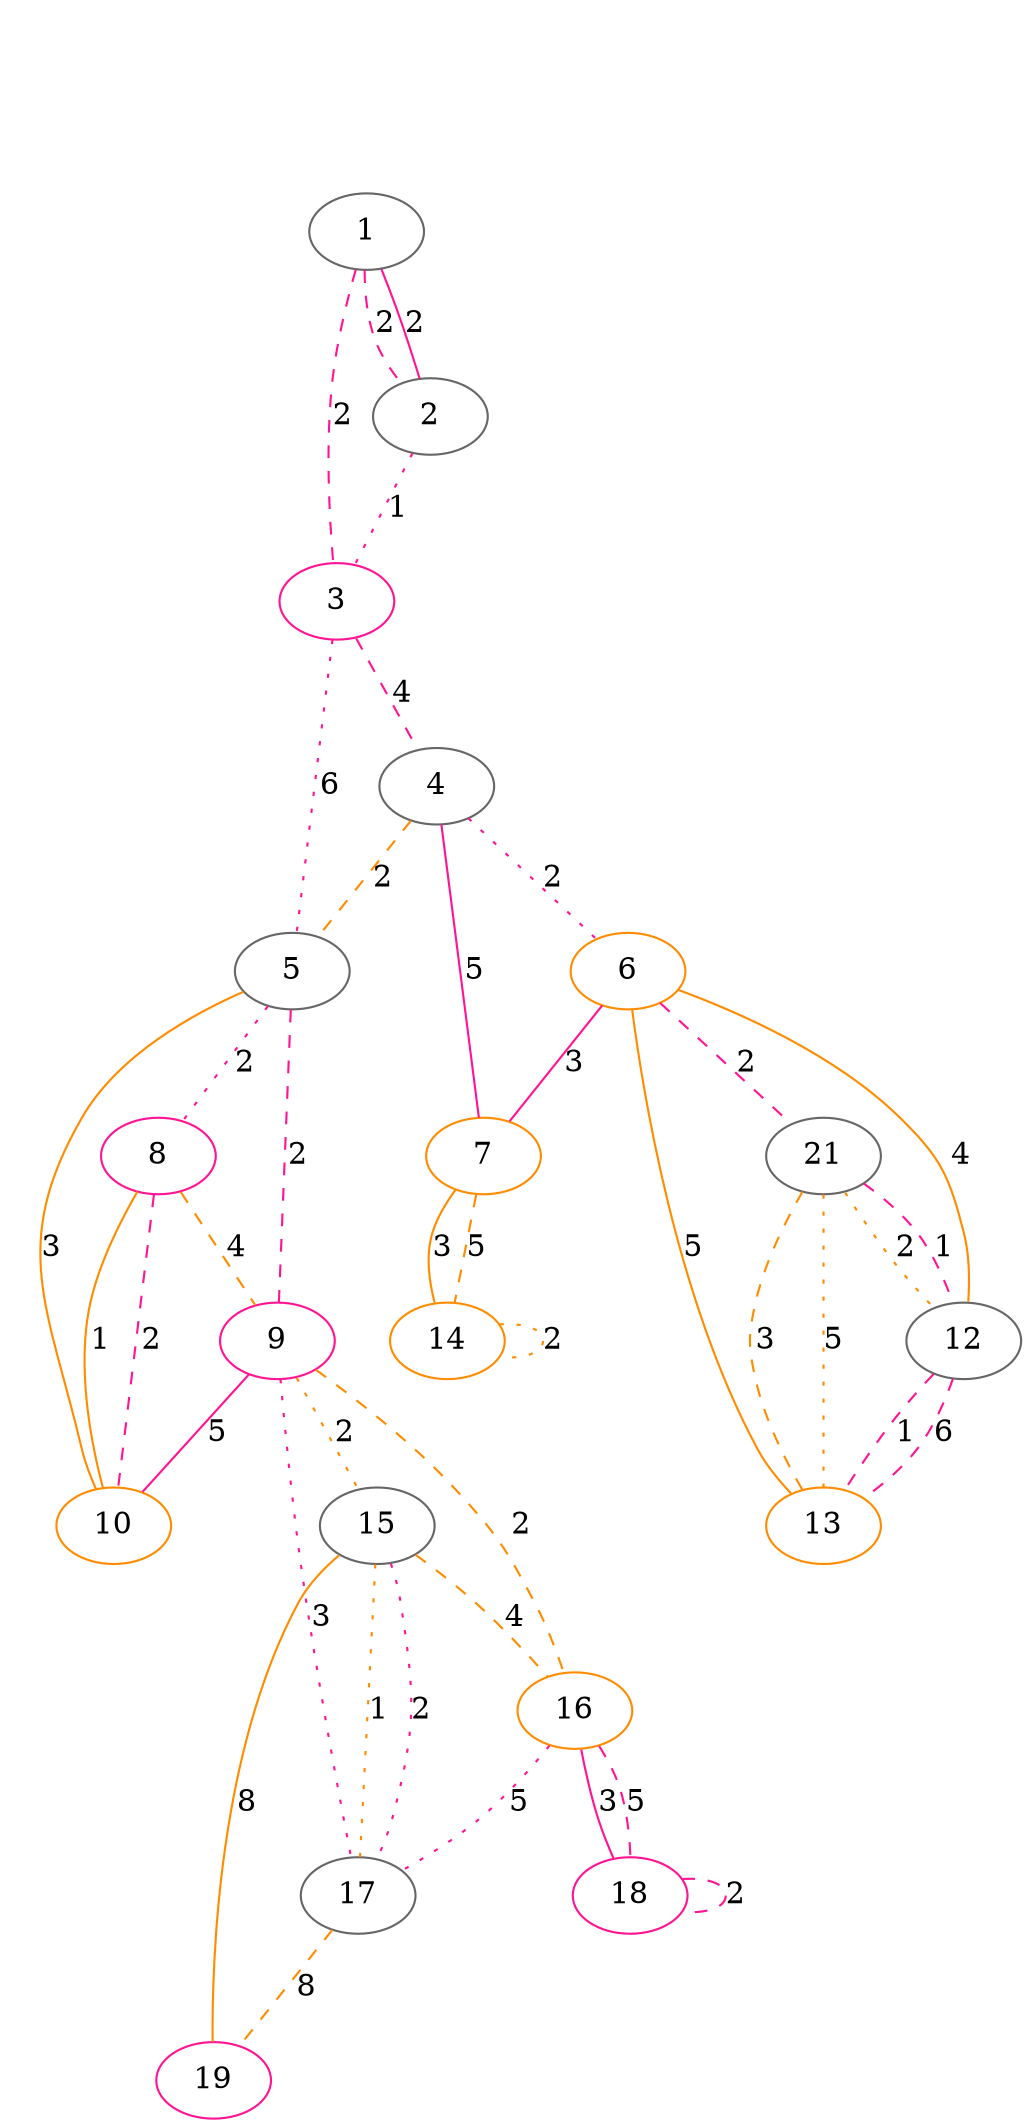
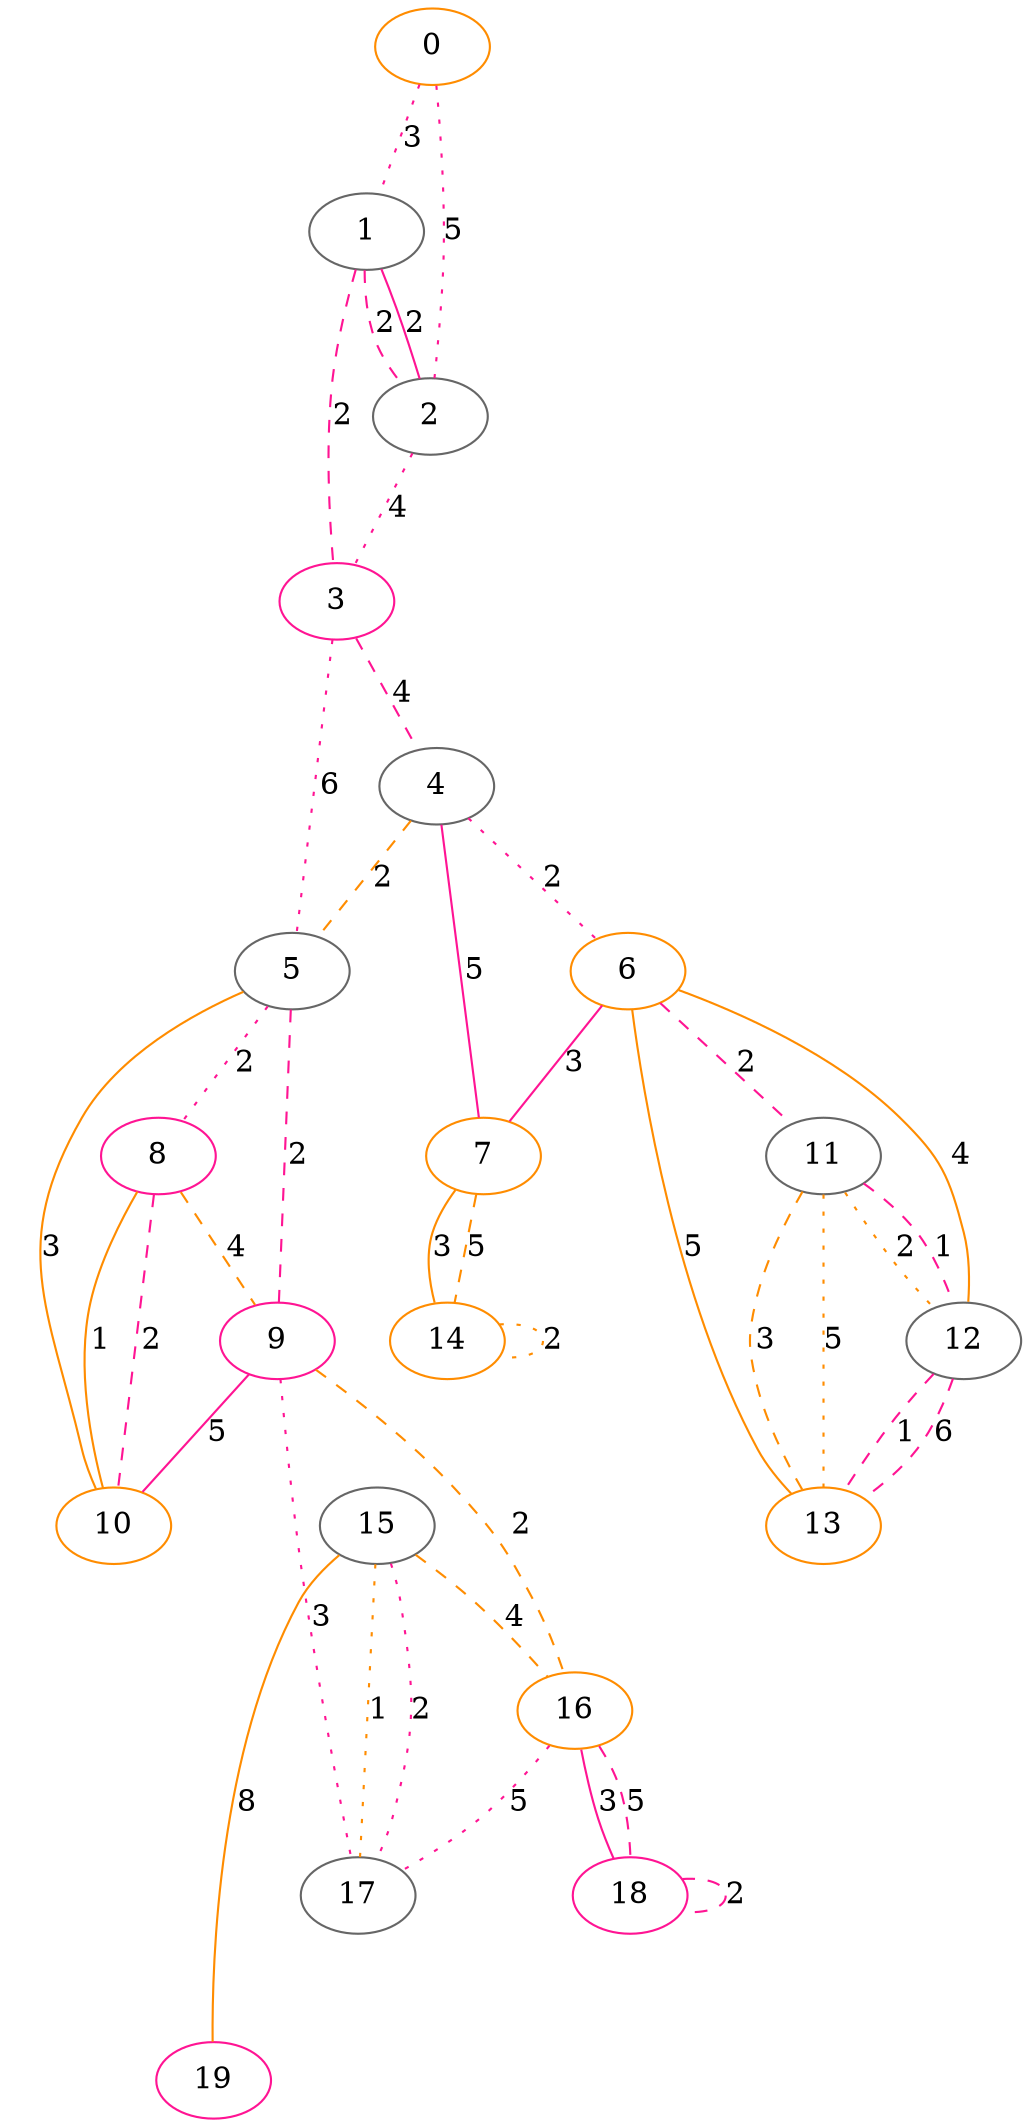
none -> (433, 47)
(399, 509) -> (399, 509)
(824, 1156) -> (824, 1156)
(328, 1434) -> none
(286, 1988) -> none
